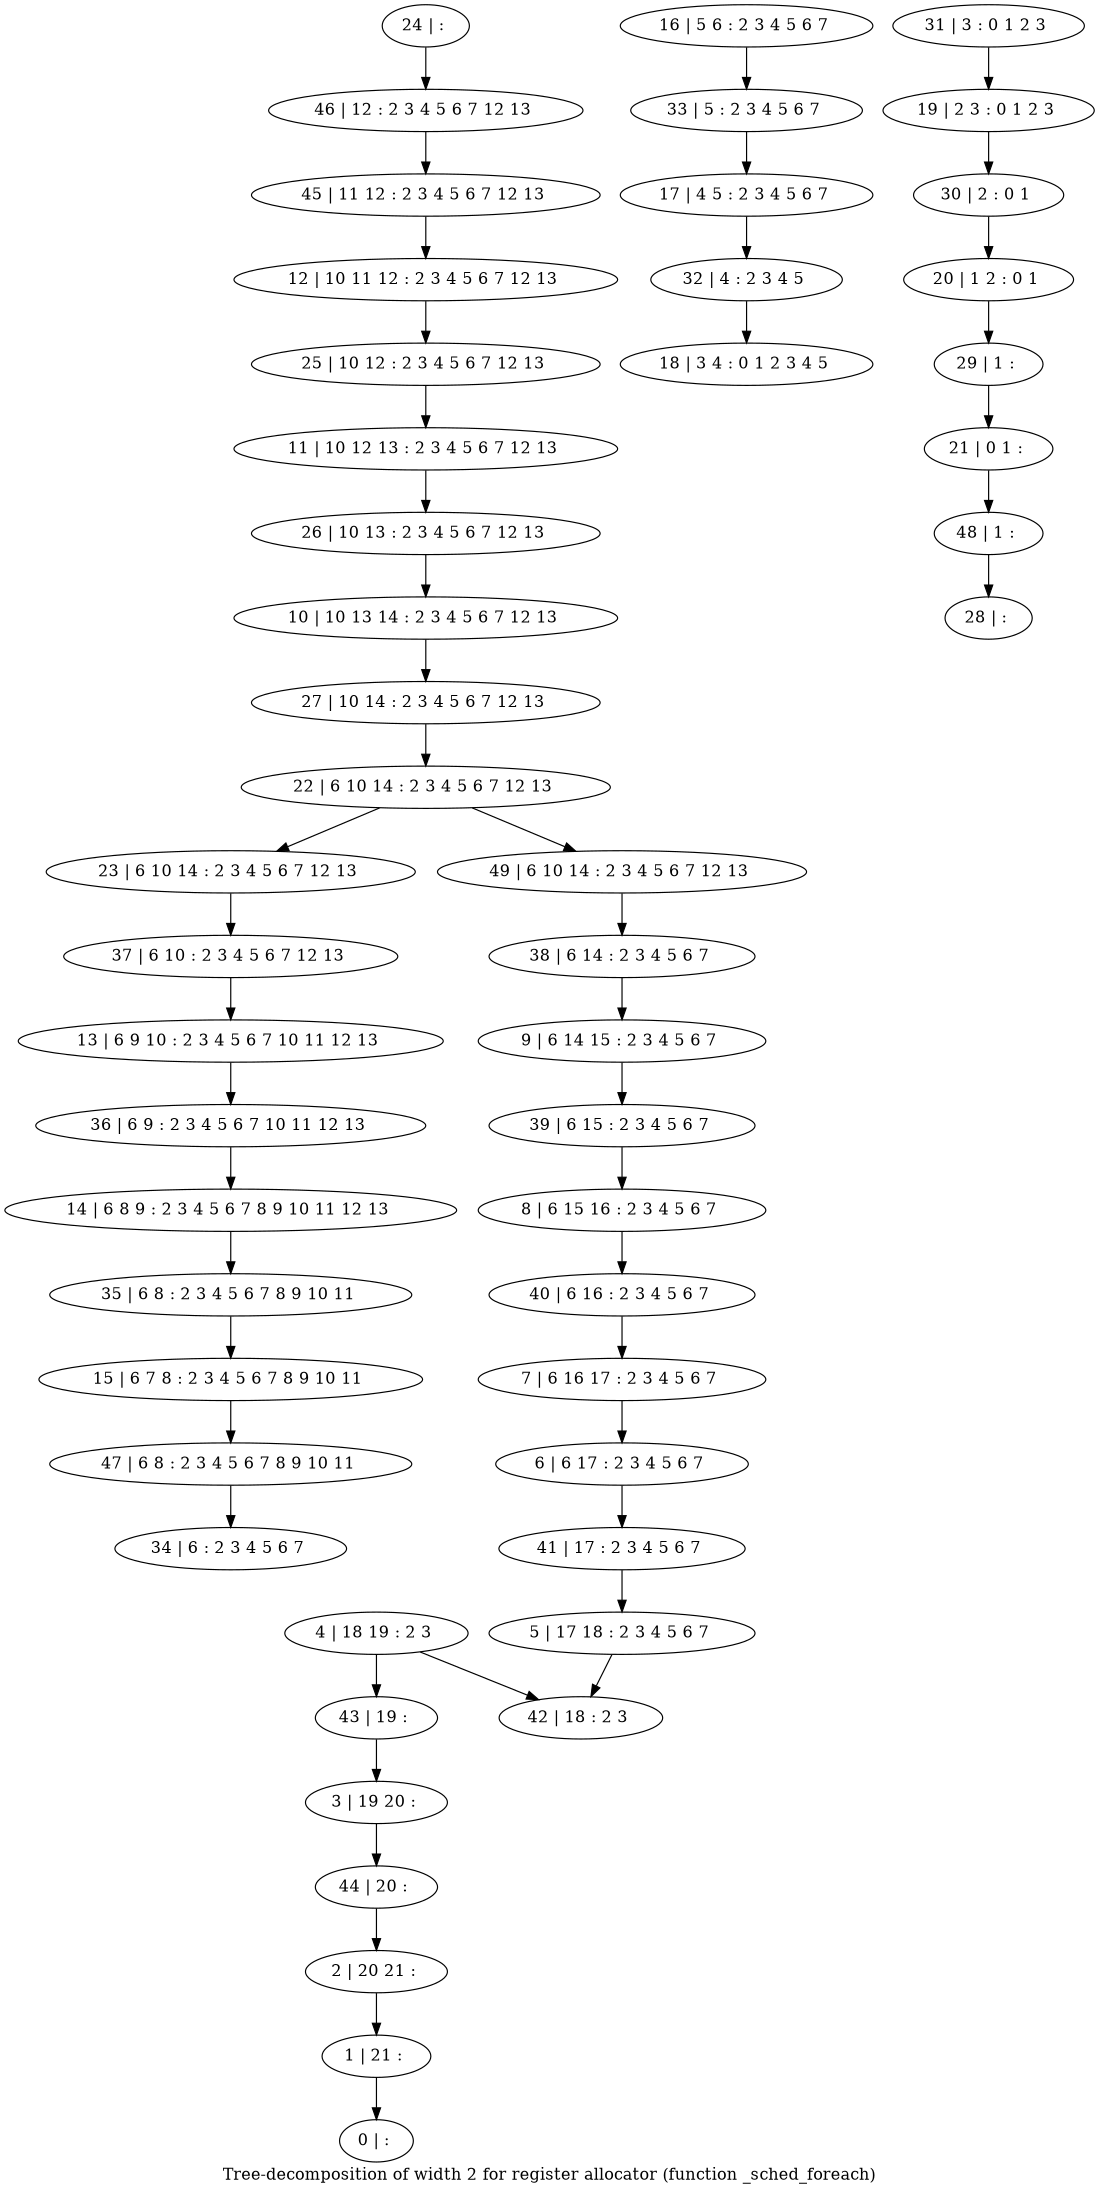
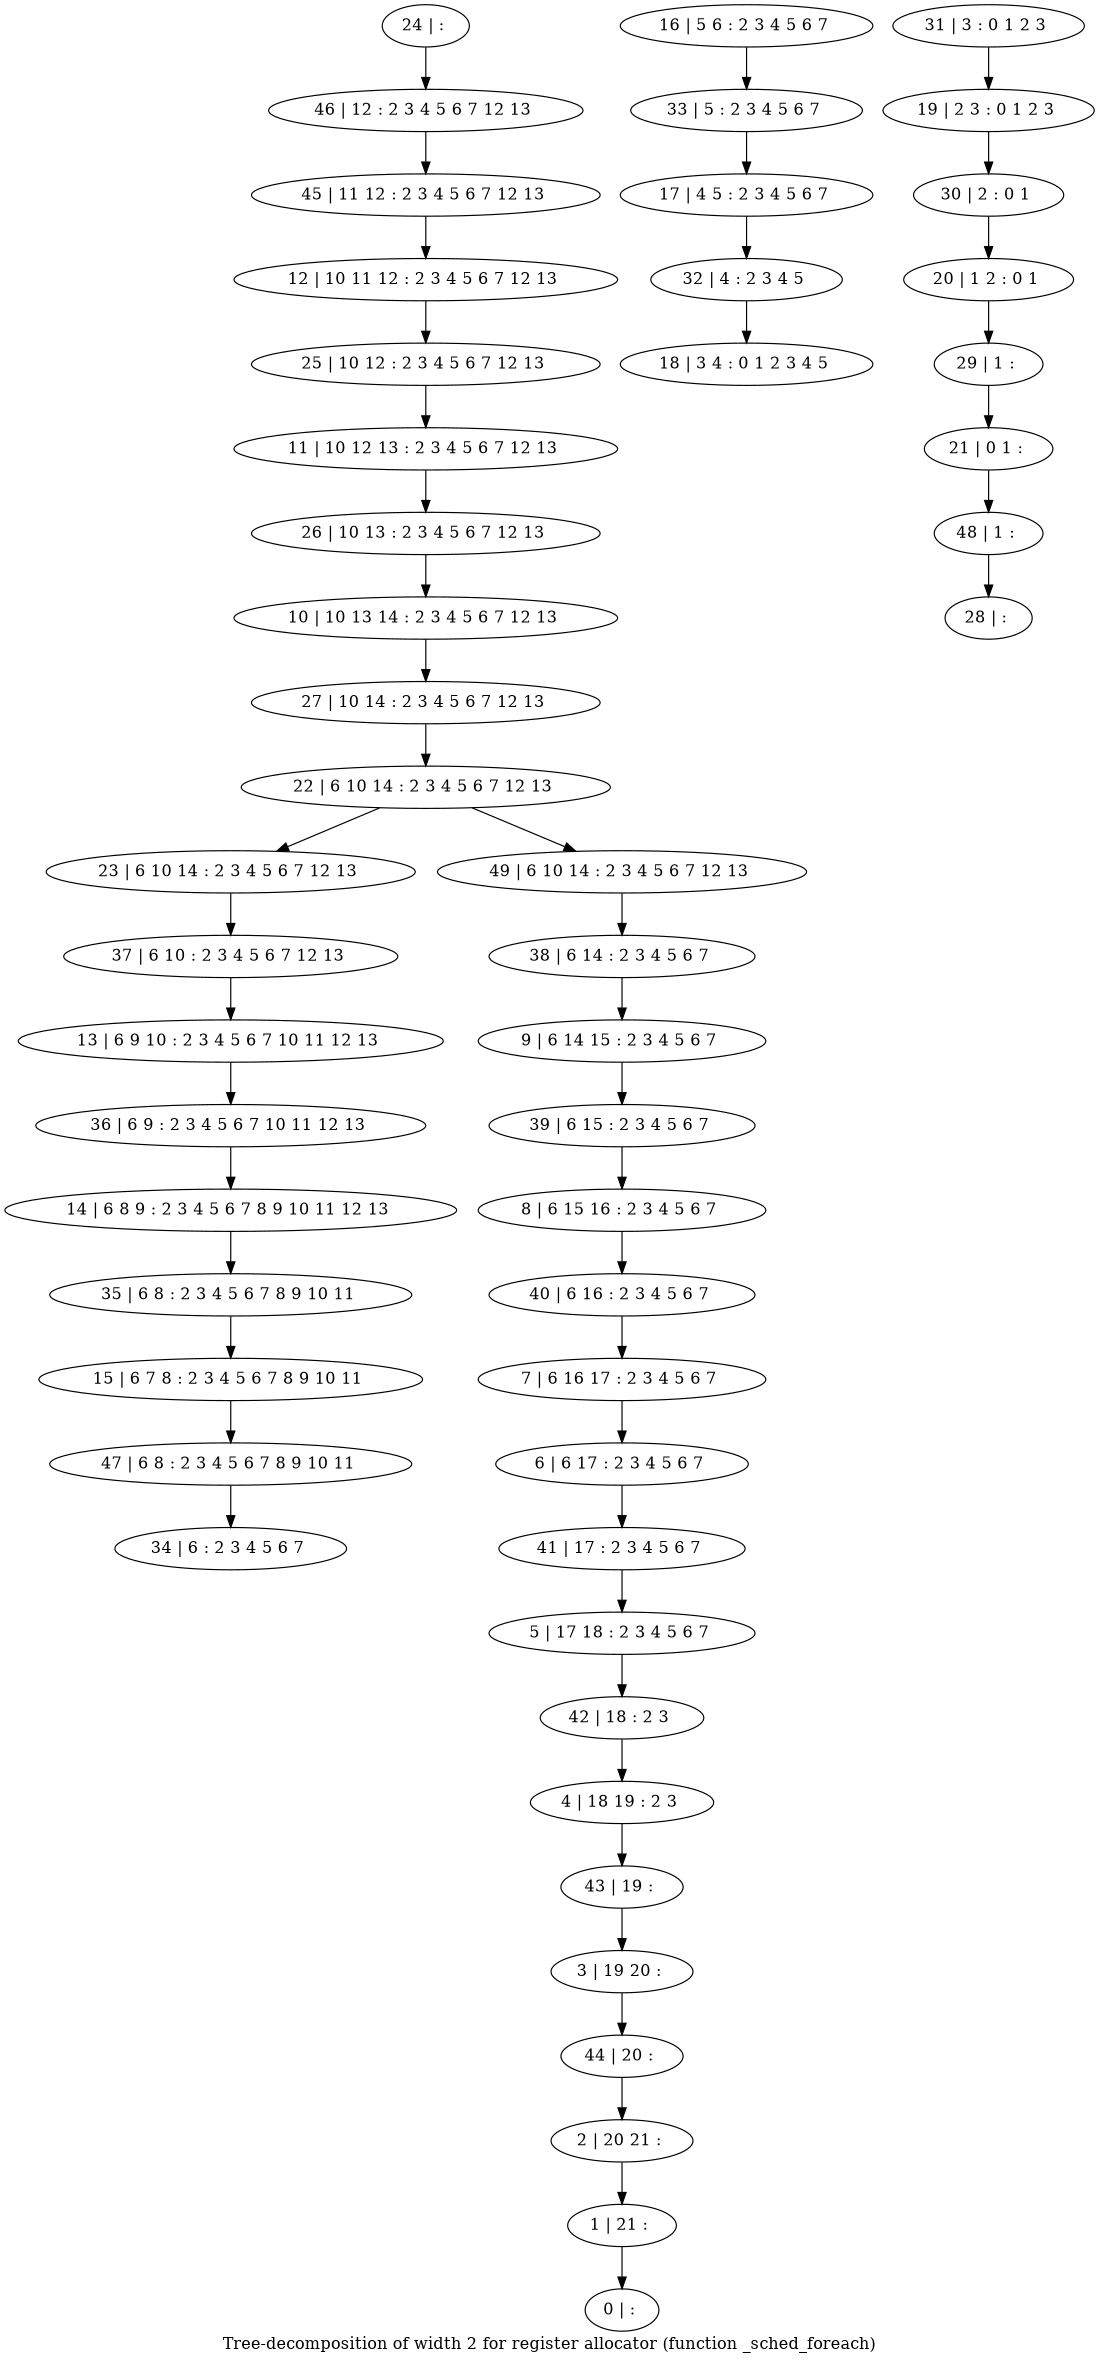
(474, 1674) -> (622, 1754)
